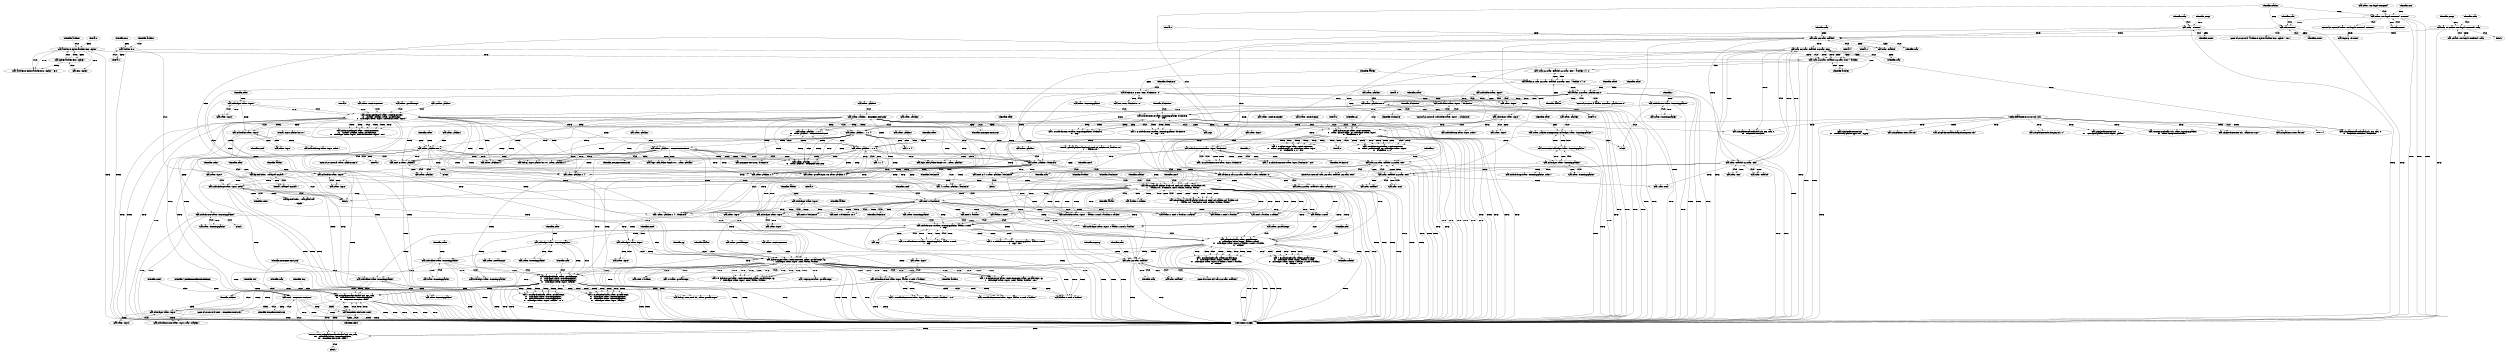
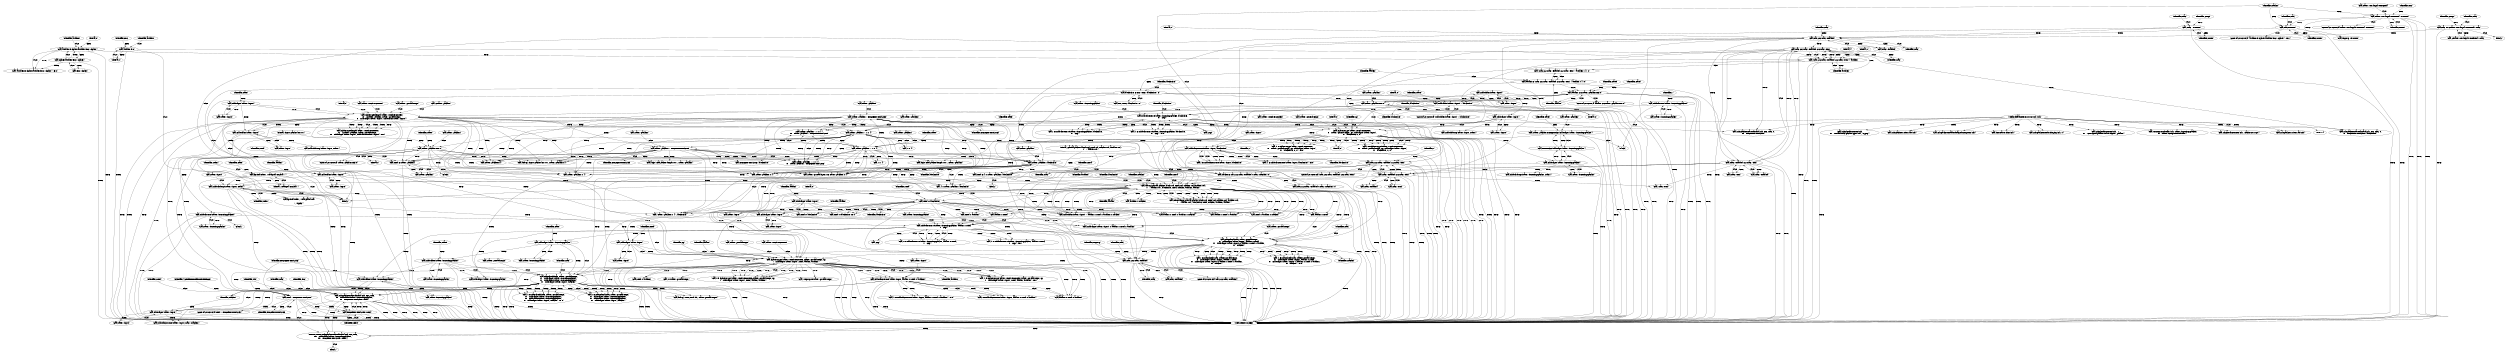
(2348, 32) -> (2315, 22)
(93, 59) -> (76, 65)
none -> (2003, 133)
(1396, 292) -> (531, 321)
